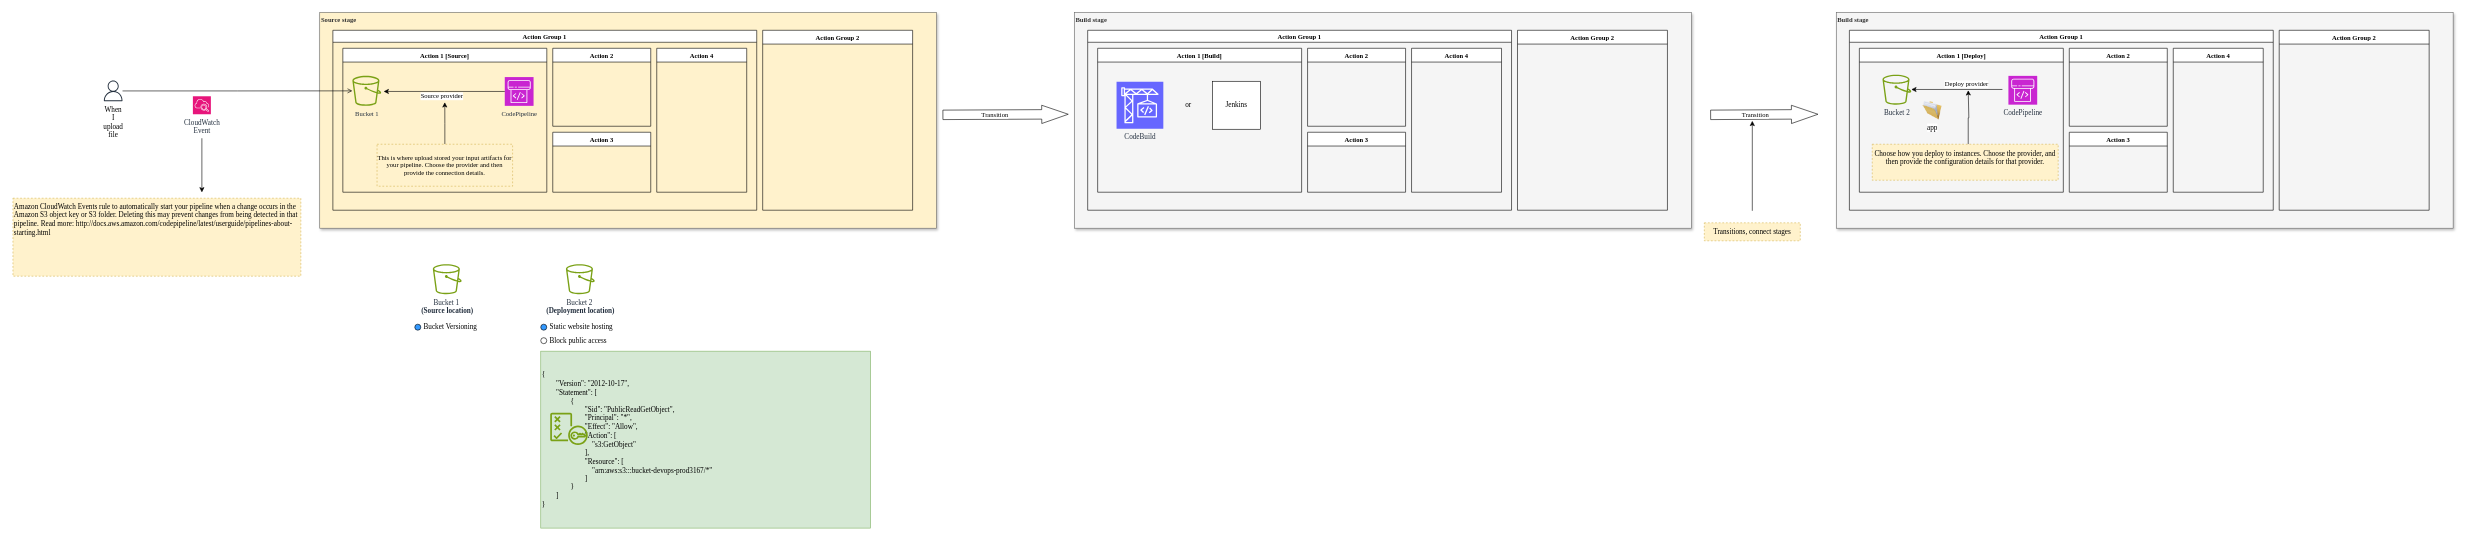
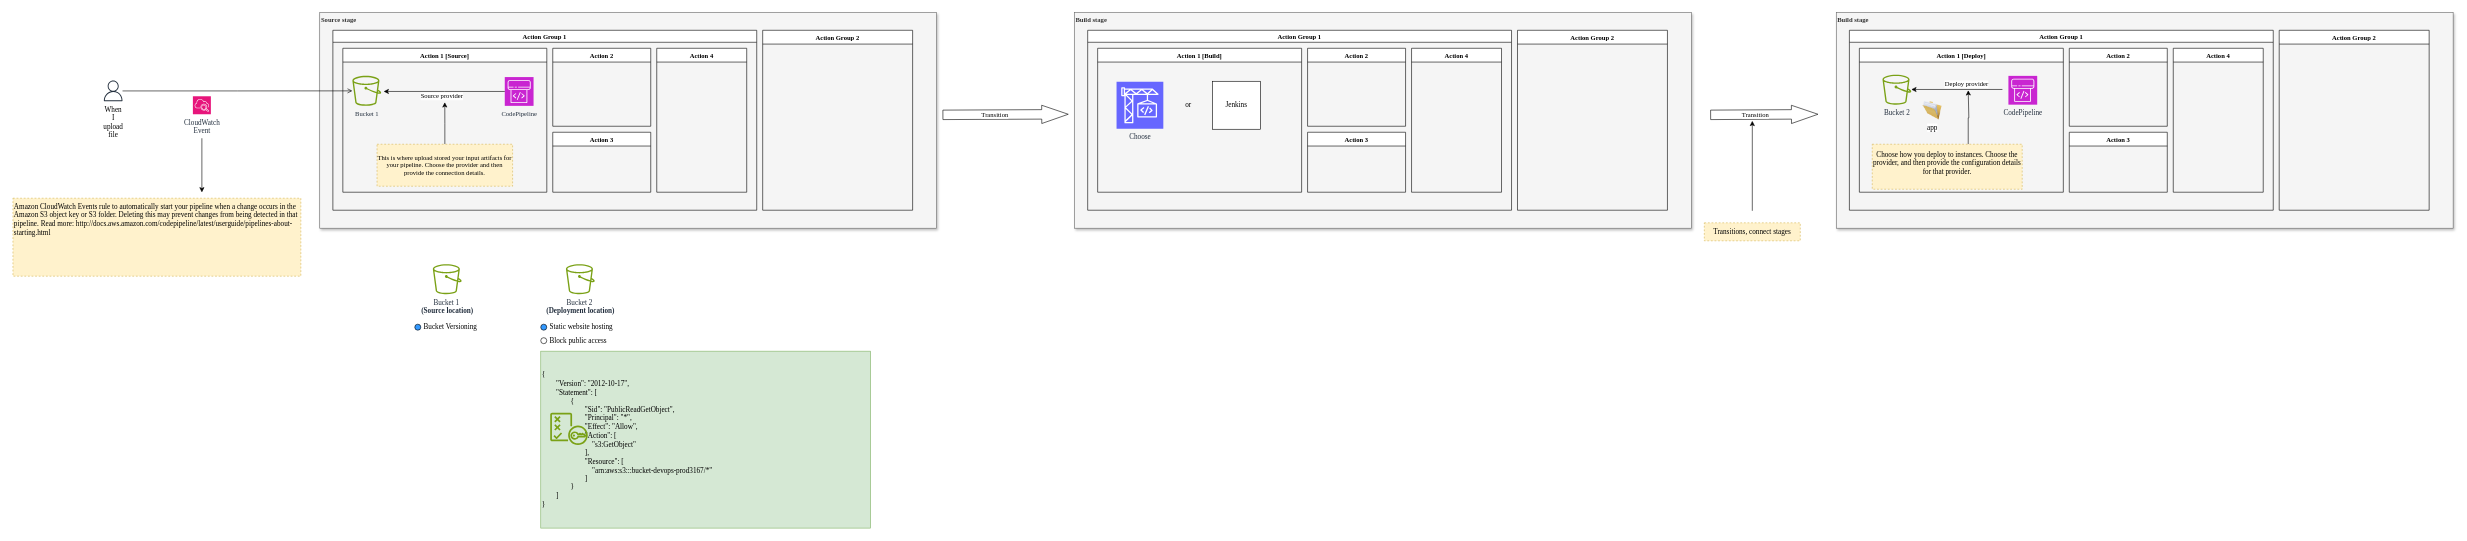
(628, 120) -> (628, 120)
(1140, 137) -> (1140, 137)
(1965, 162) -> (1947, 167)
